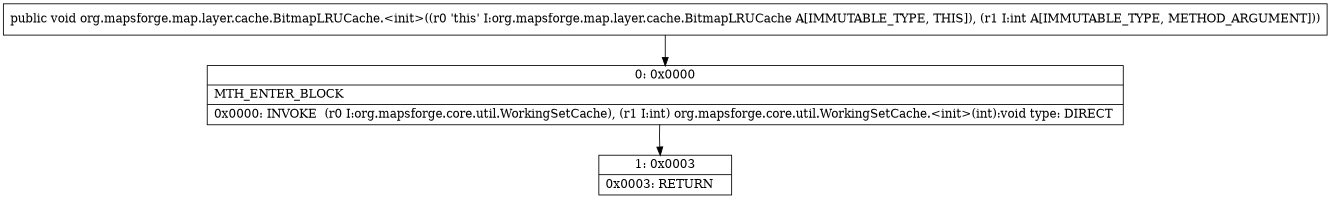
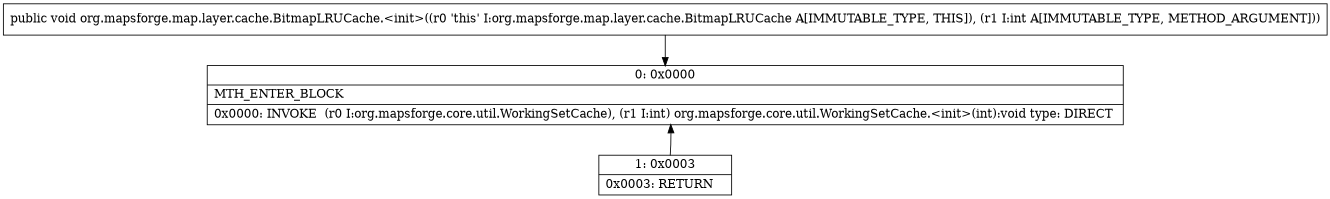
(660, 136) -> (671, 144)
